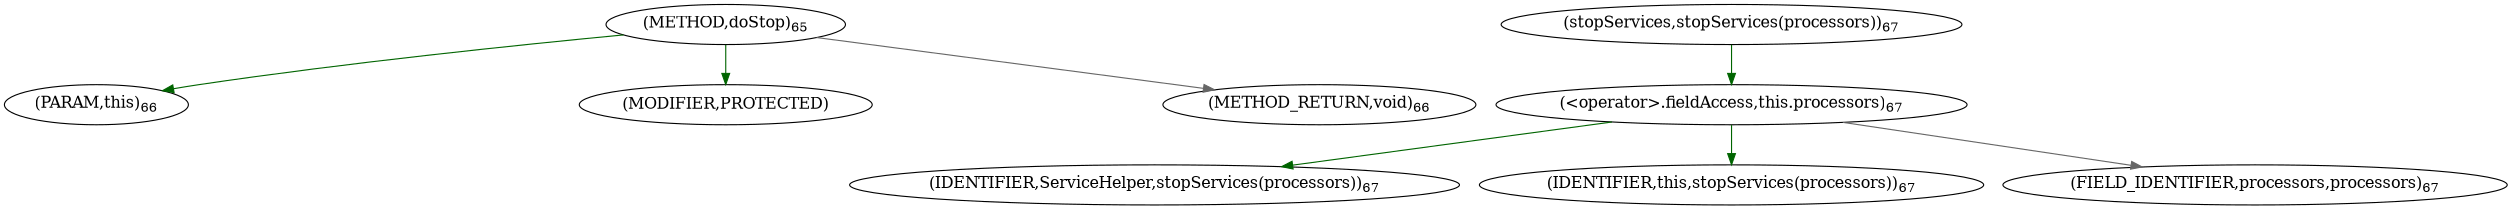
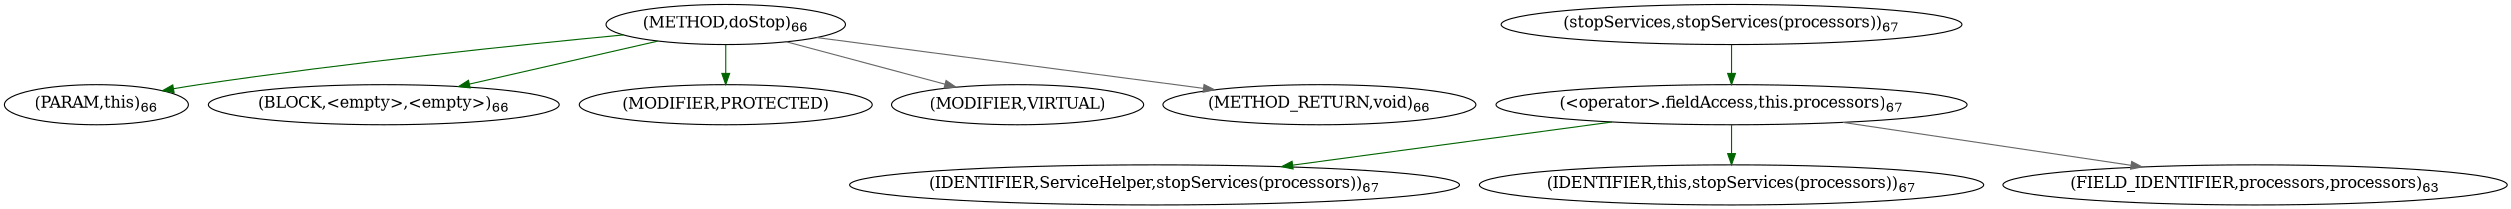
(800, 23) -> (800, 23)
none -> (384, 105)
none -> (1018, 105)
(2431, 183) -> (2431, 183)
